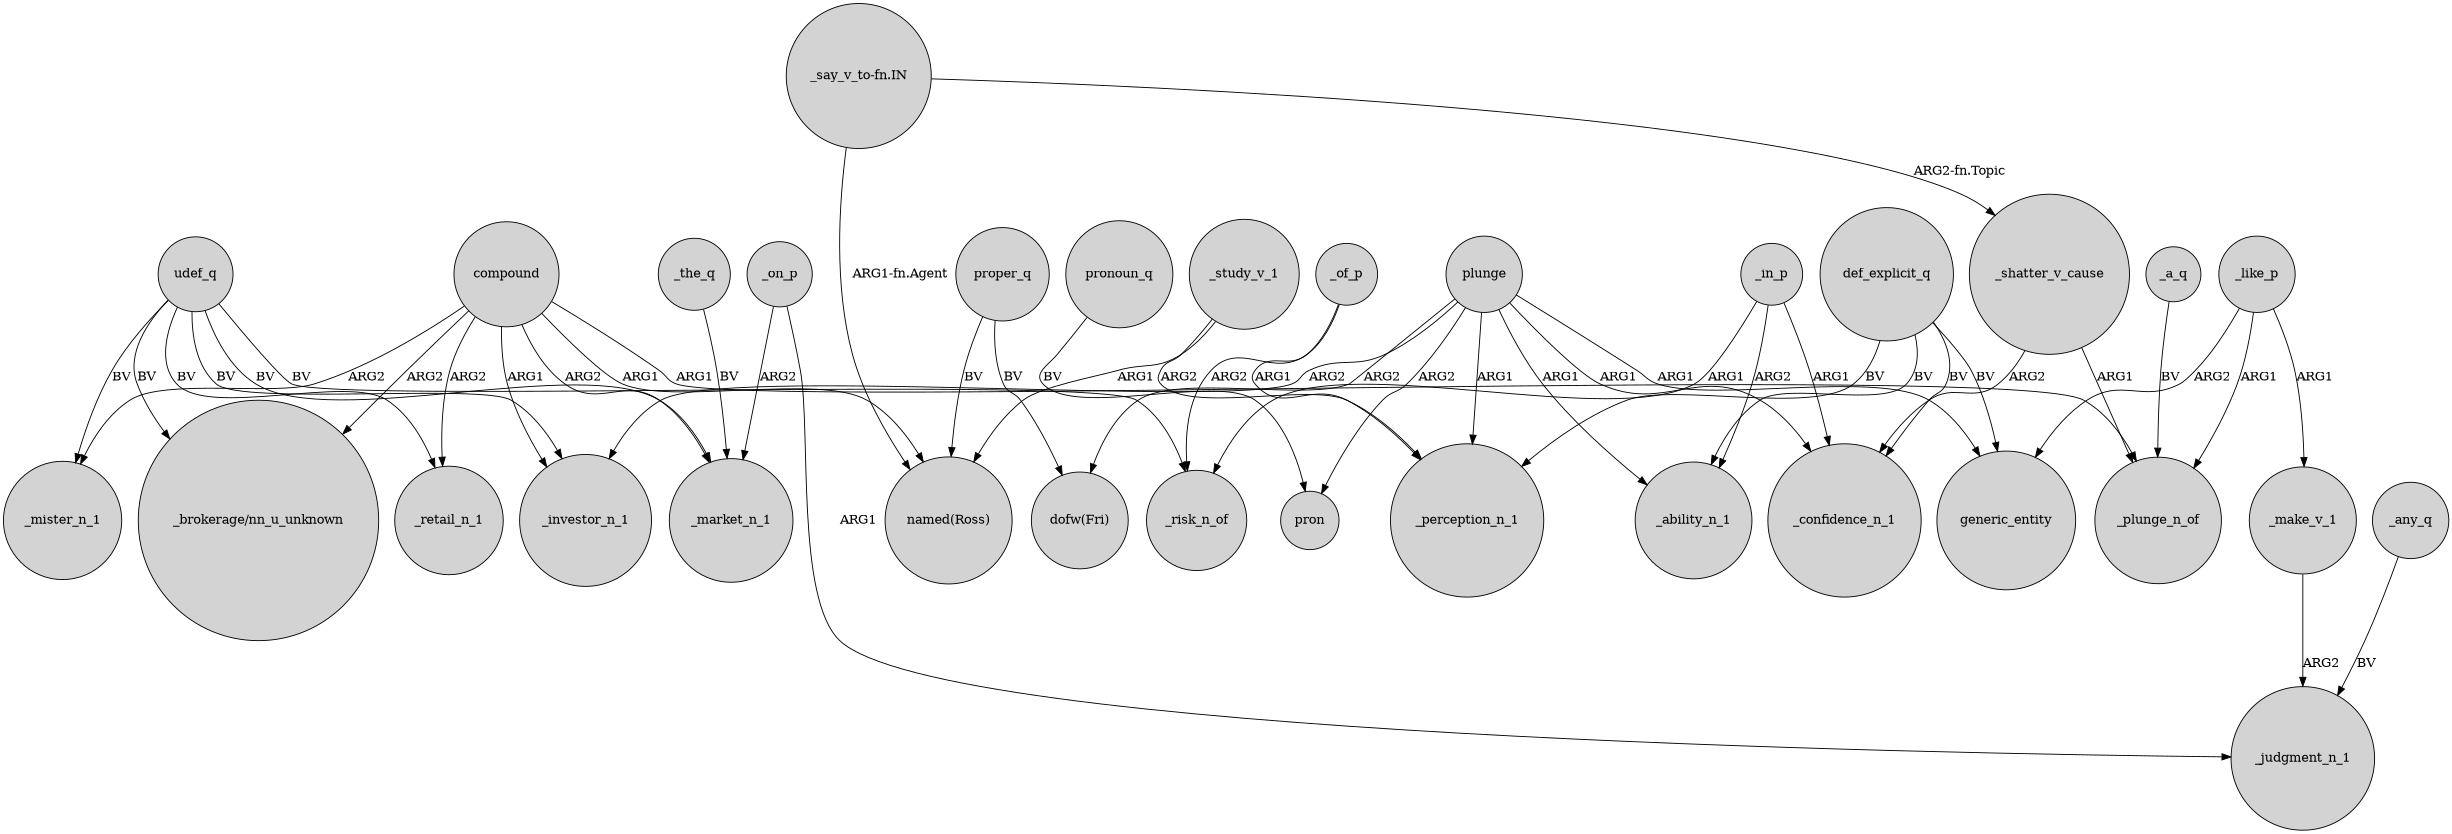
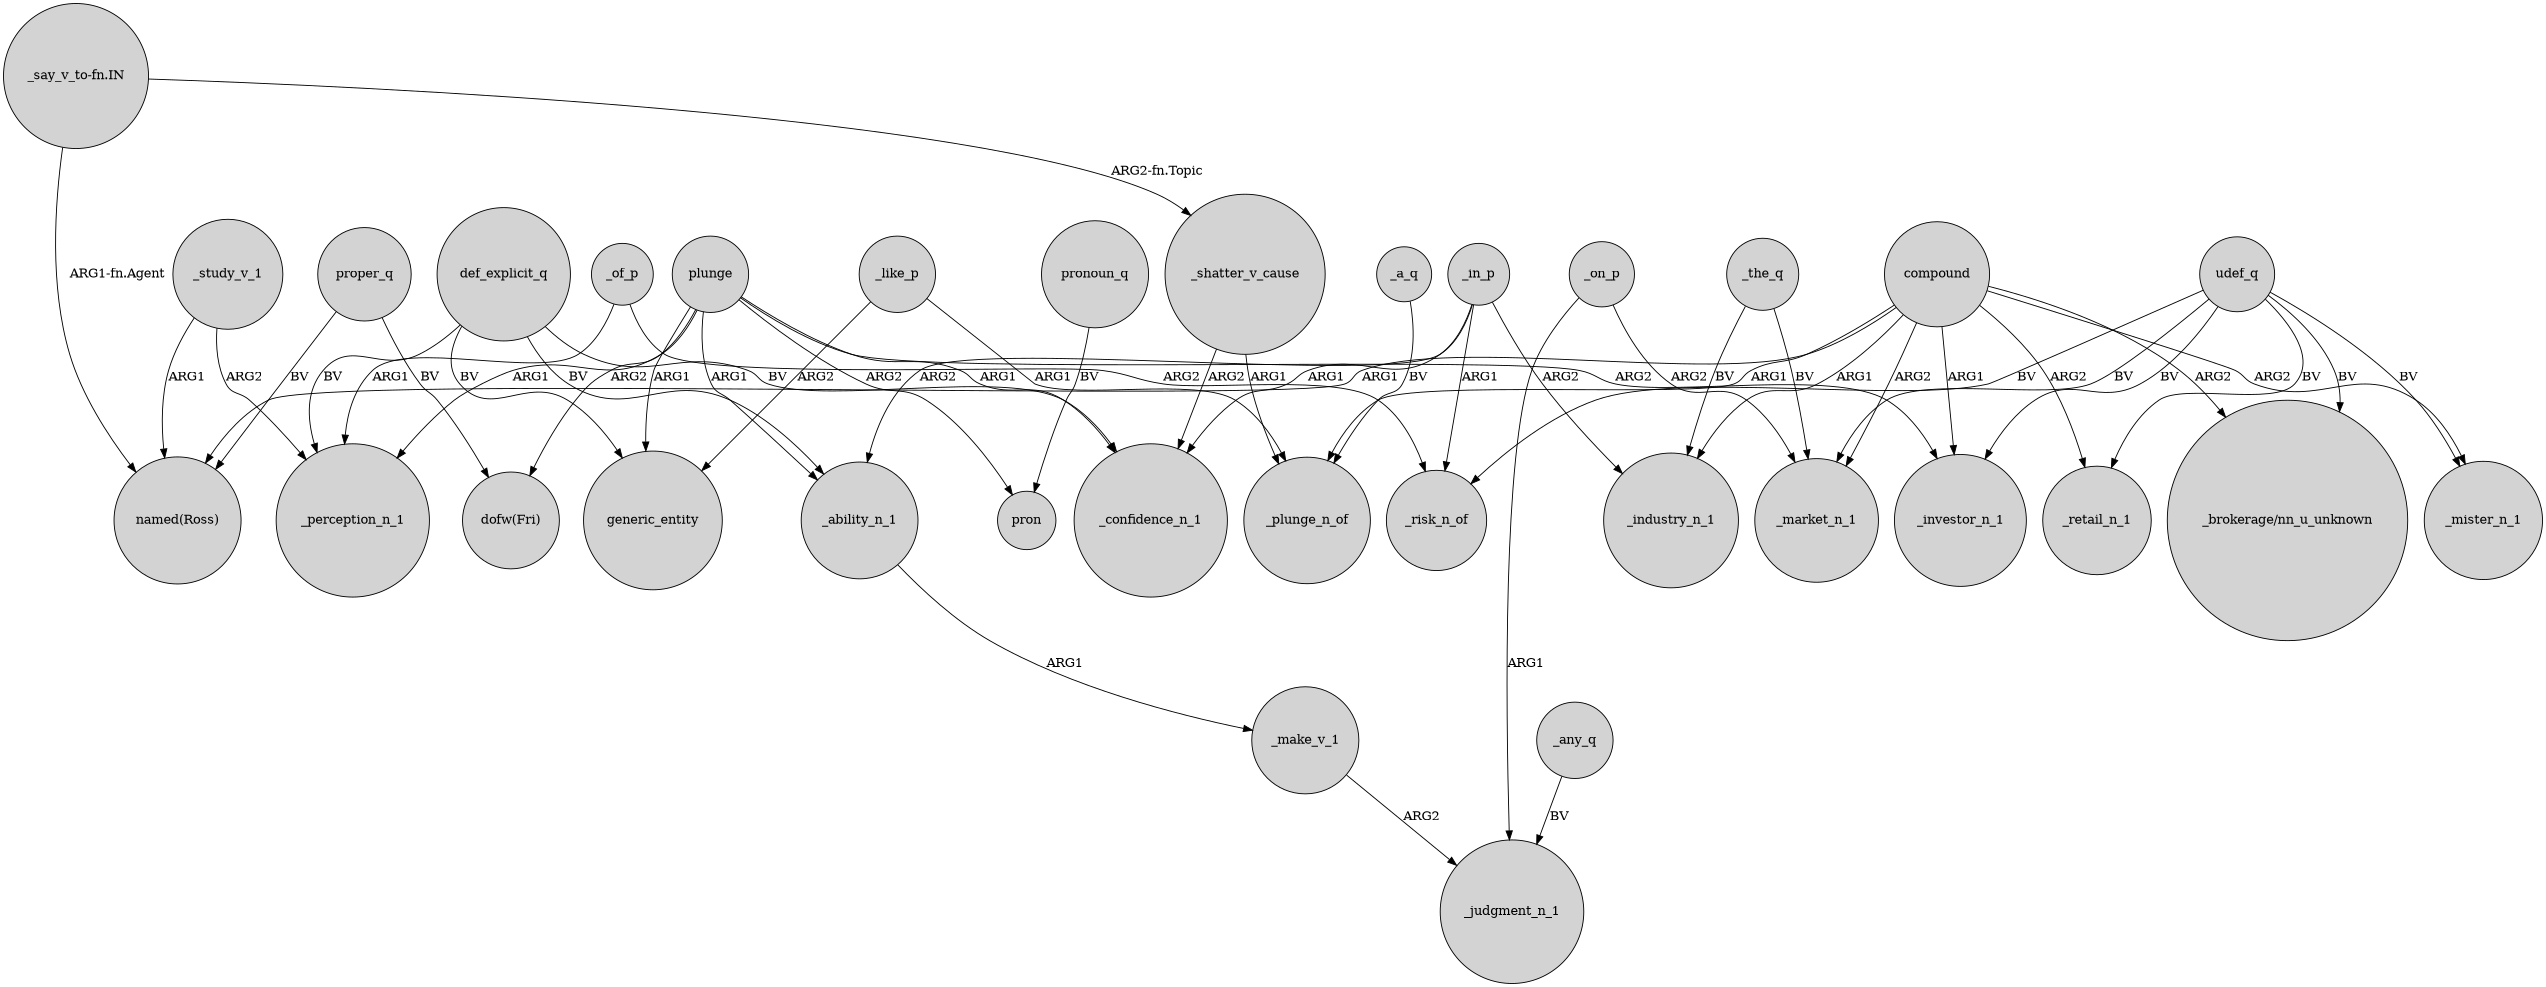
(2297, 381) -> (1057, 673)
none -> (1671, 520)
